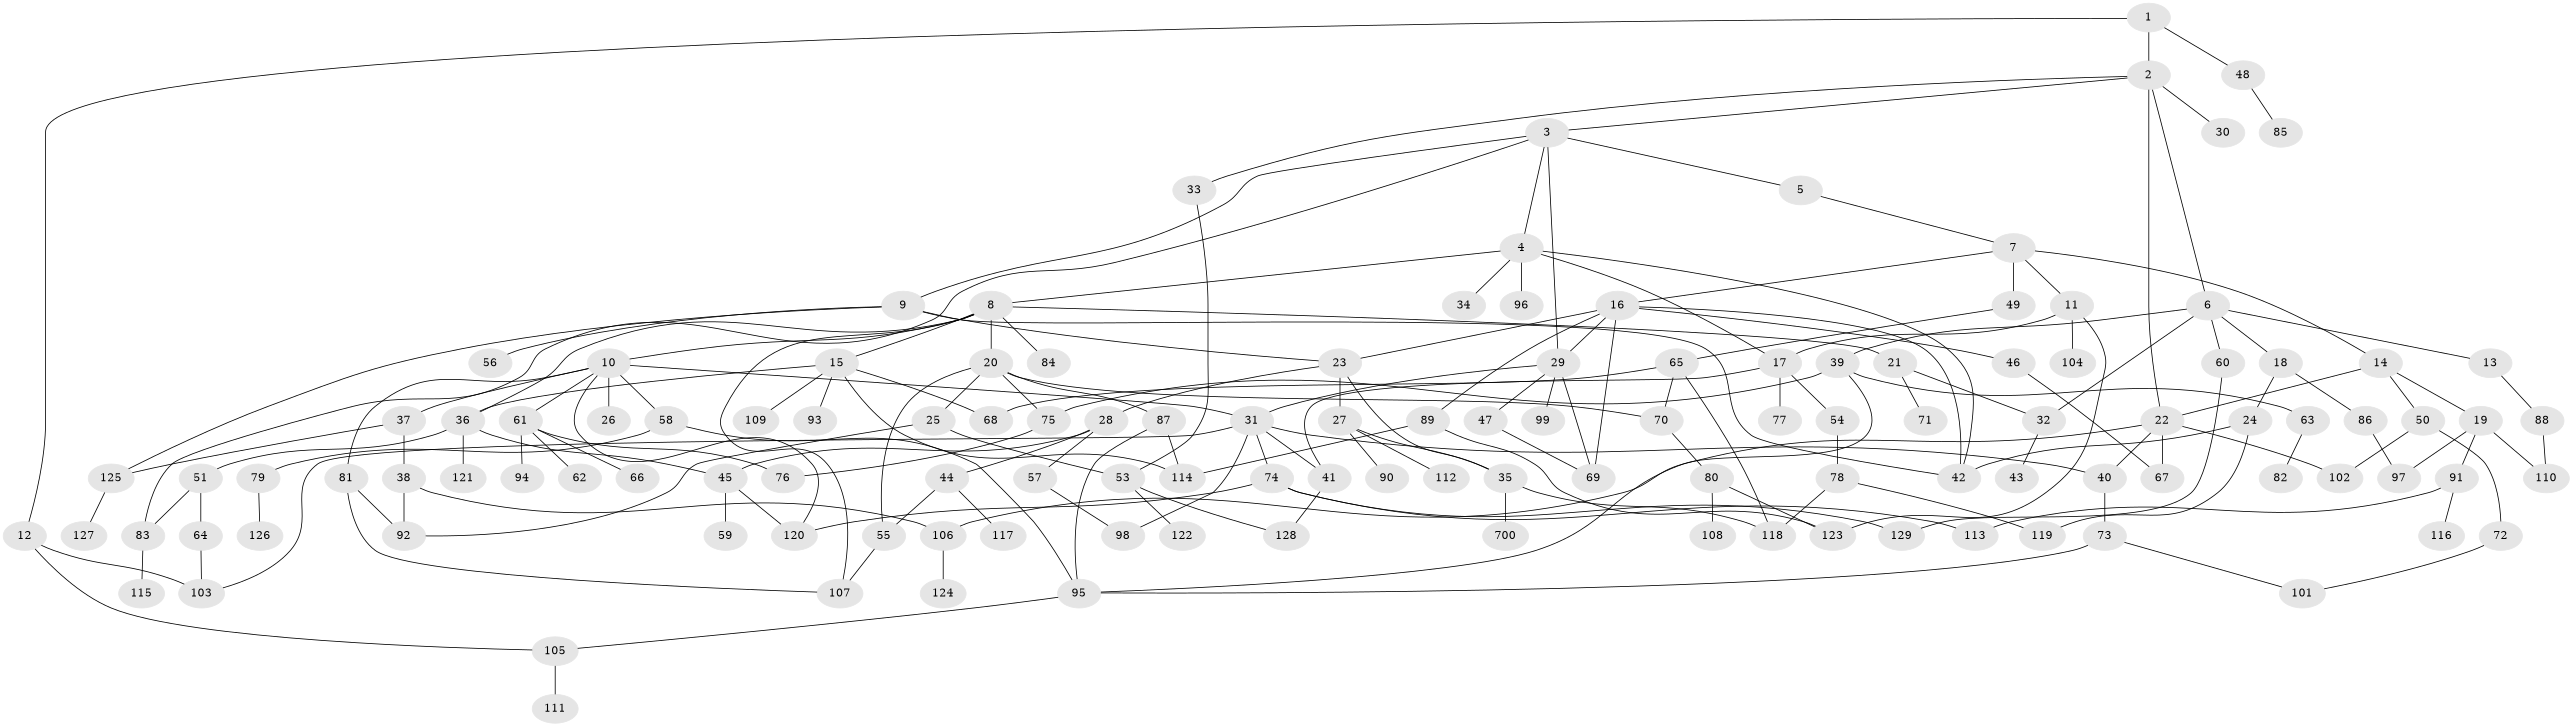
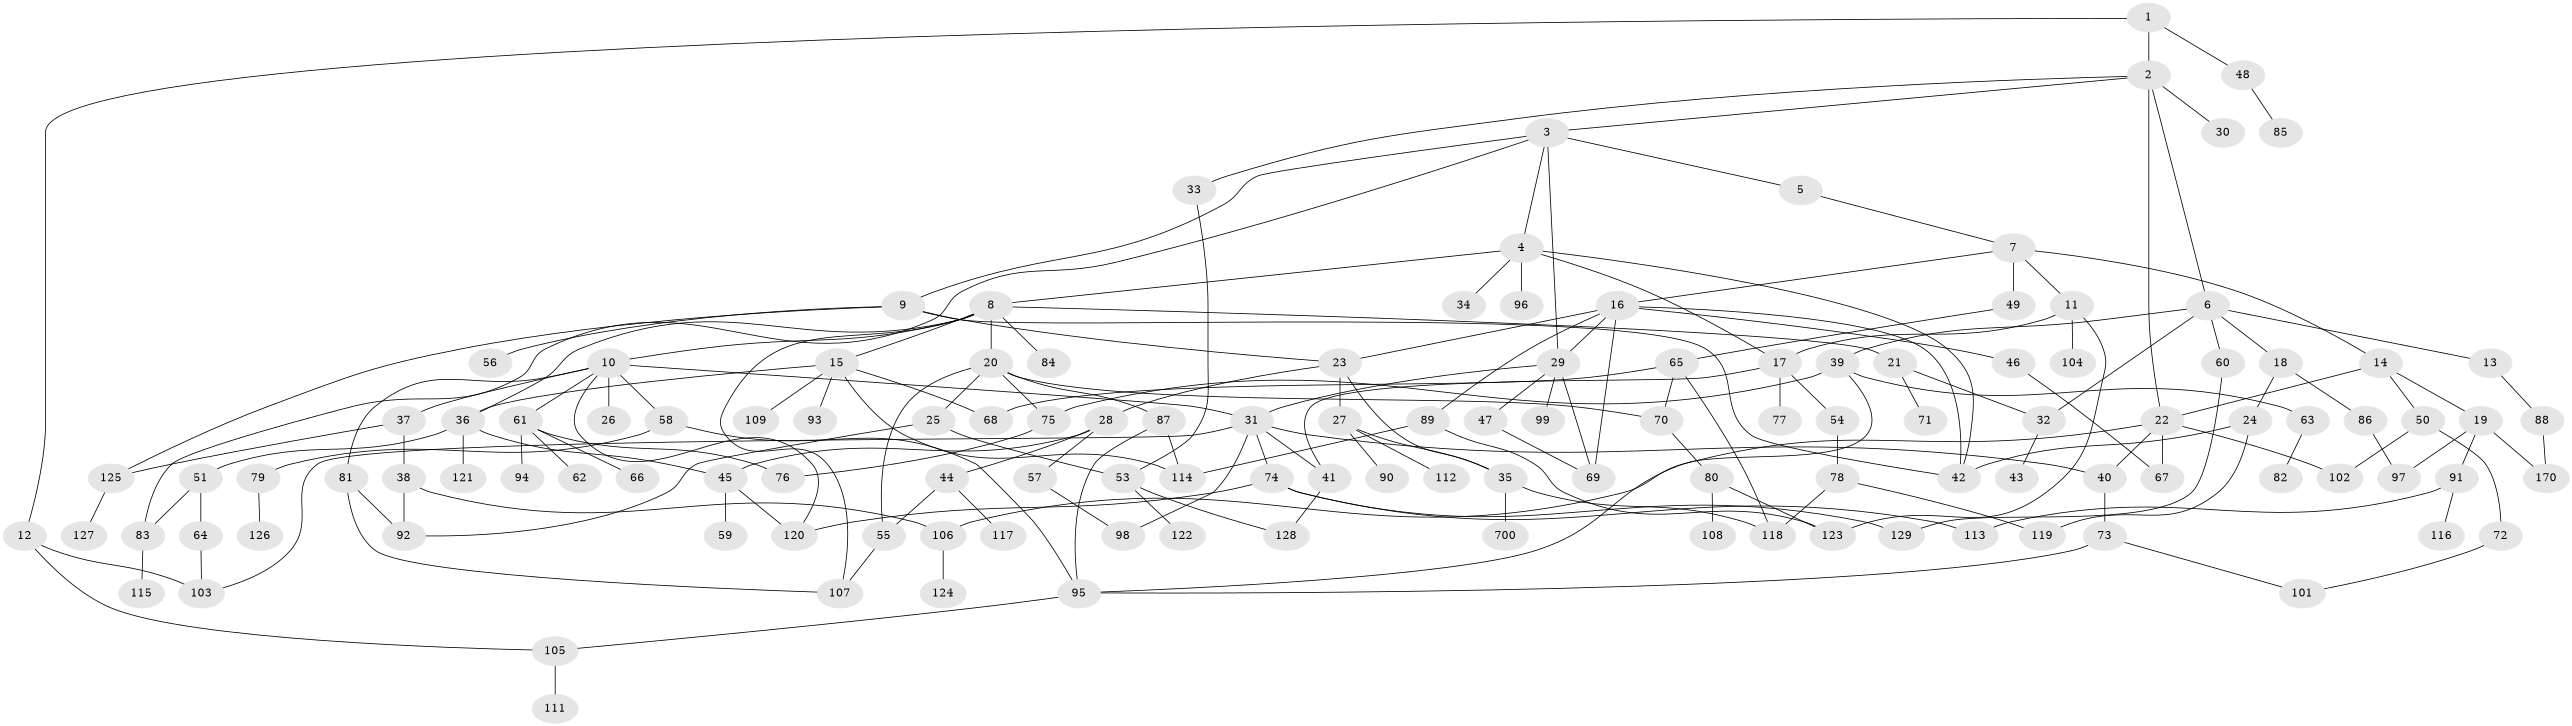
(2546, 478) -> (2546, 478)
